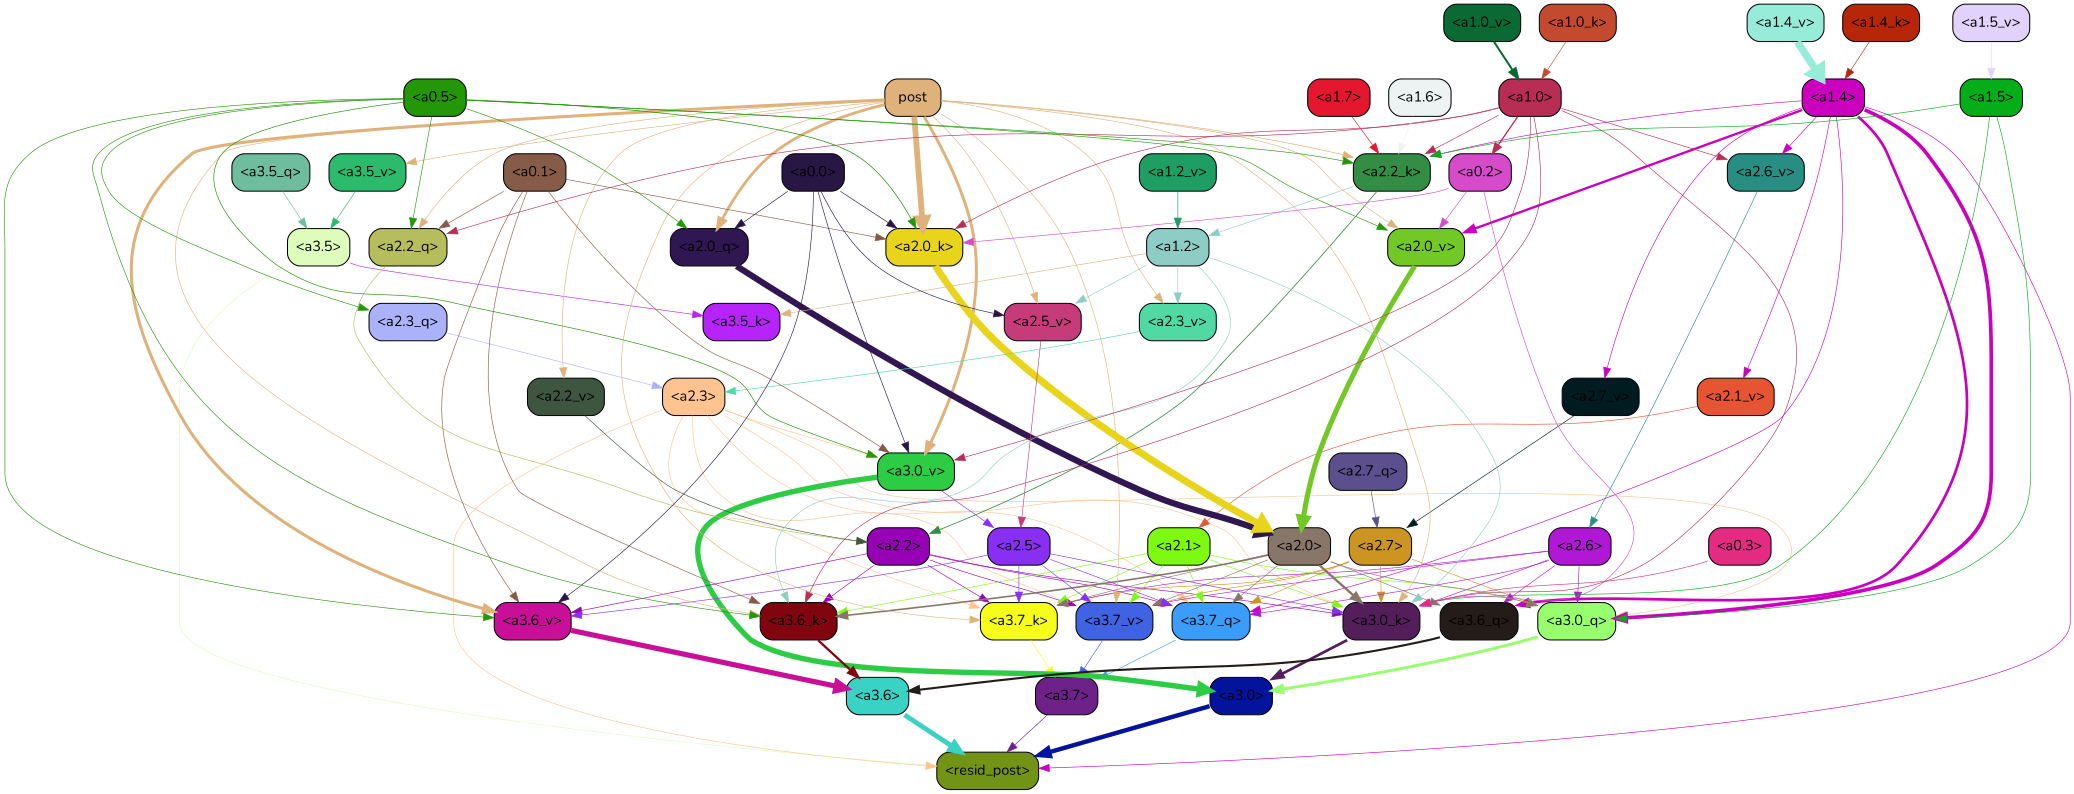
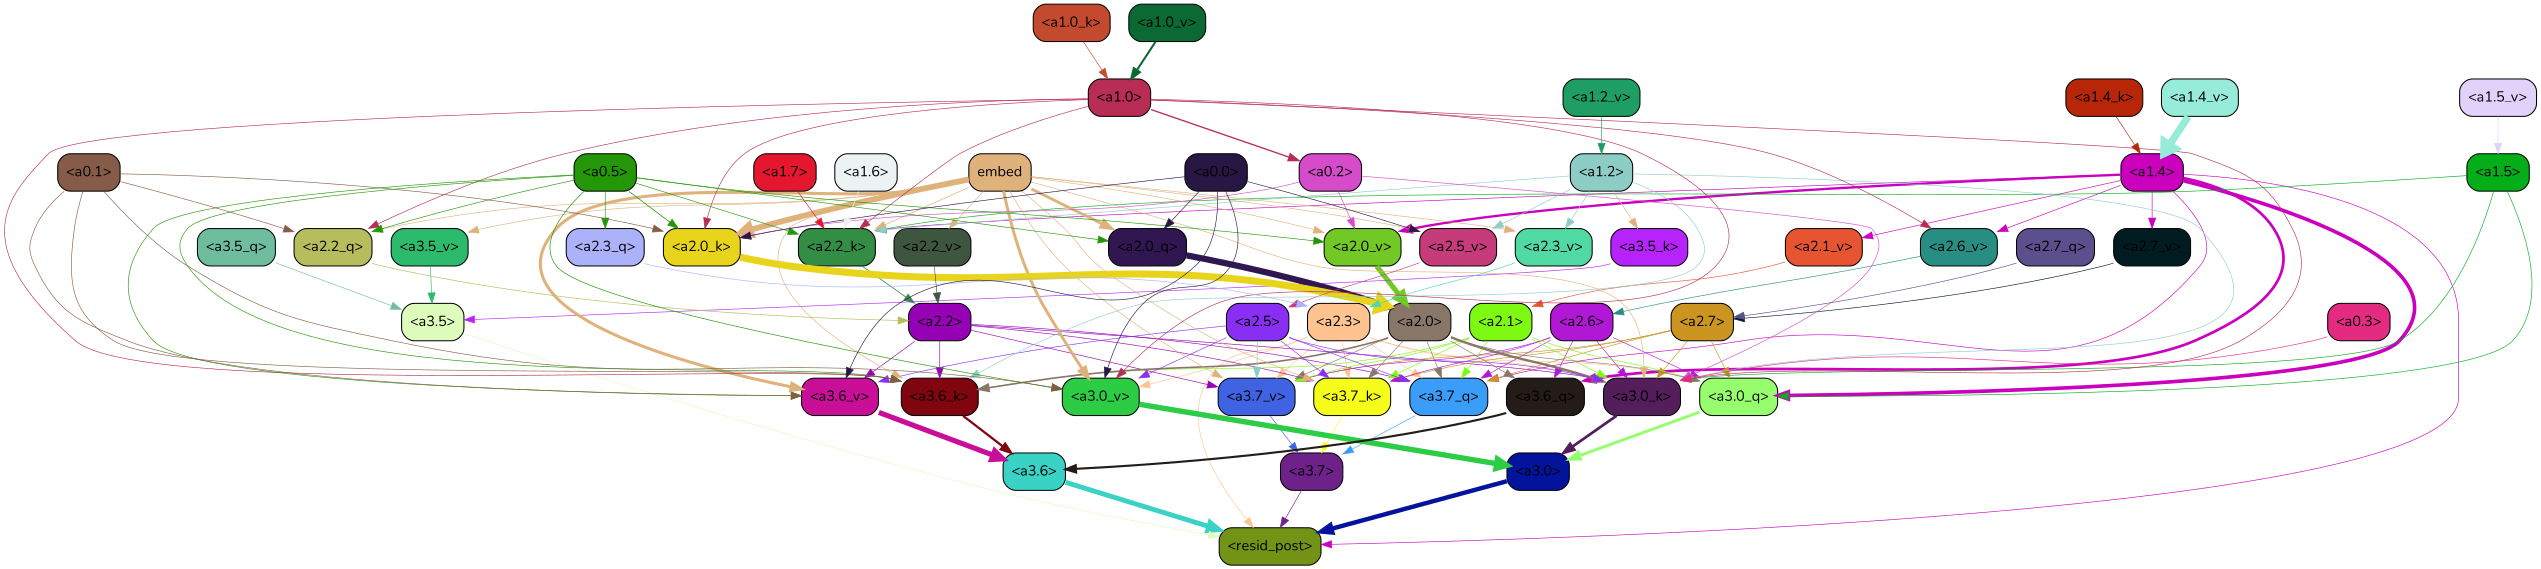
(913, 98) -> (1000, 172)
(1306, 203) -> (1399, 189)
(521, 290) -> (1015, 297)
(963, 506) -> (1178, 360)
(1063, 581) -> (1257, 354)
